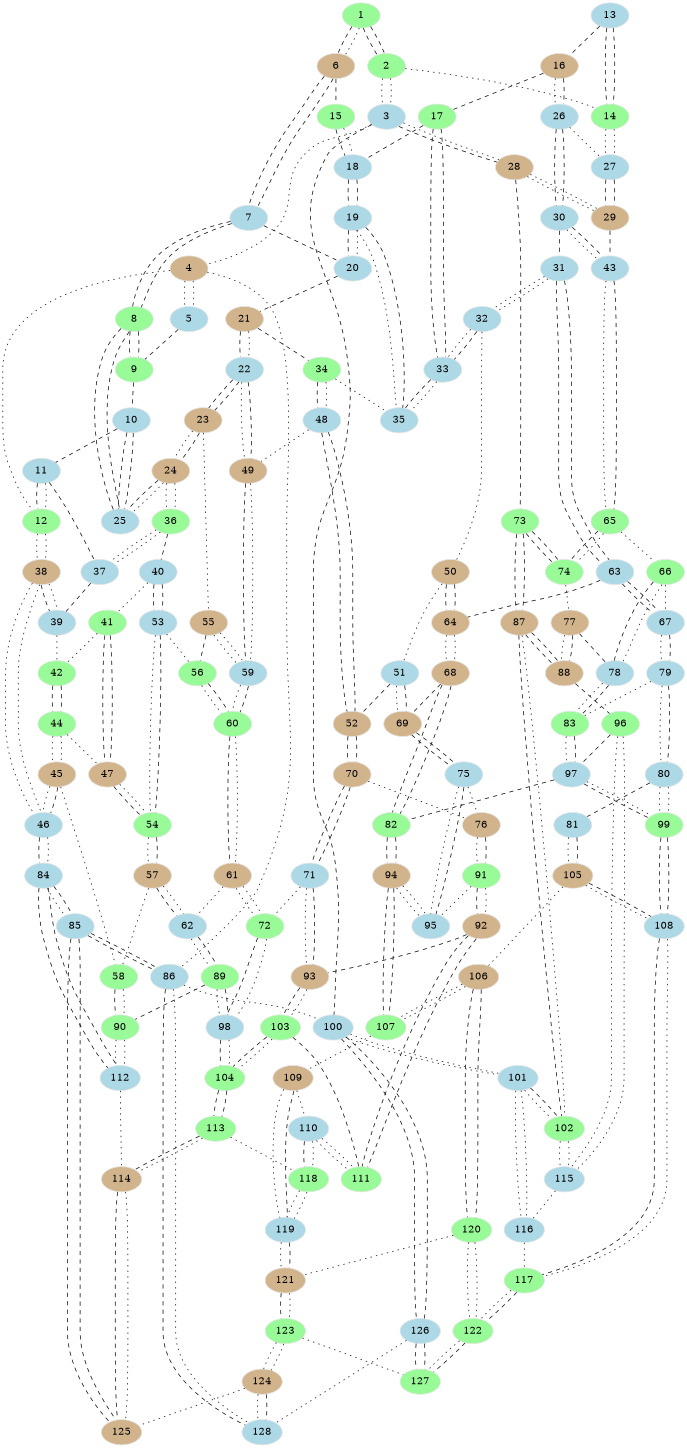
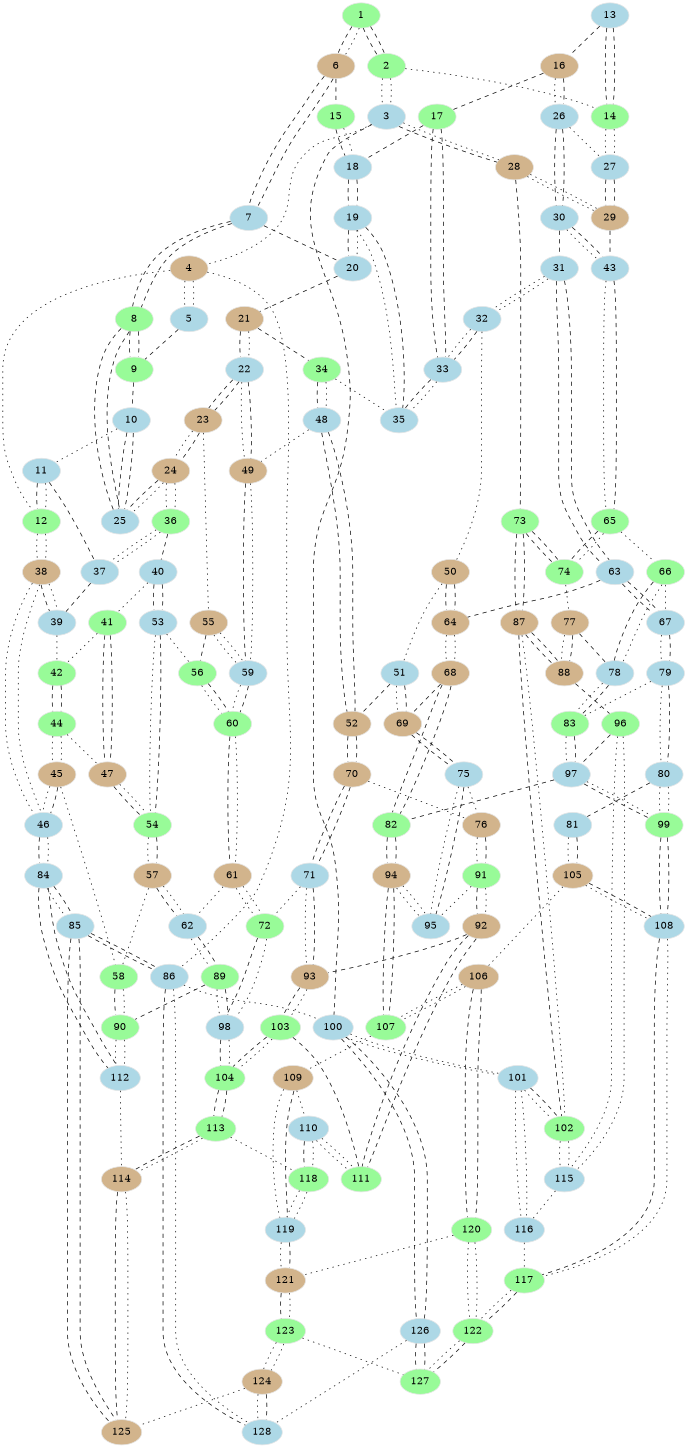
(86, 446) -> (86, 446)
